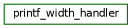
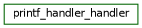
(66, 14) -> (71, 14)
